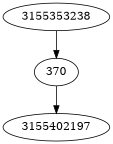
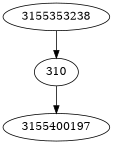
(56, 72) -> (56, 72)
(56, 127) -> (56, 127)
